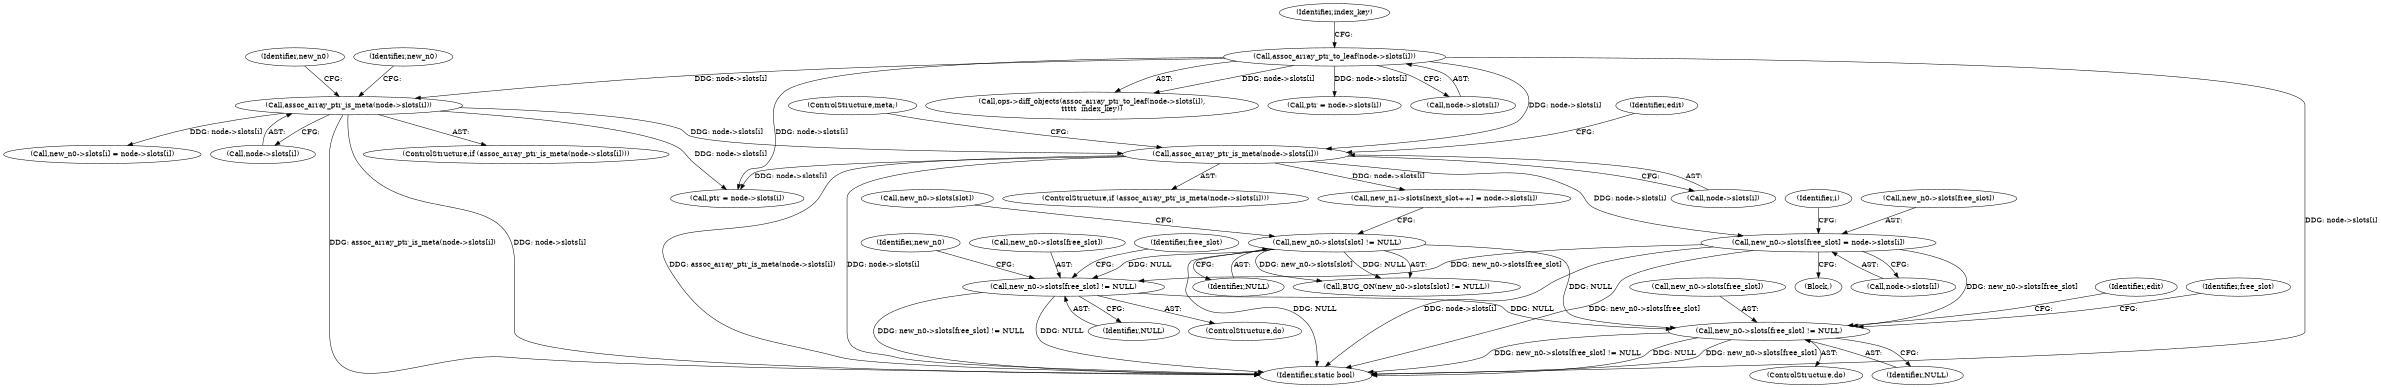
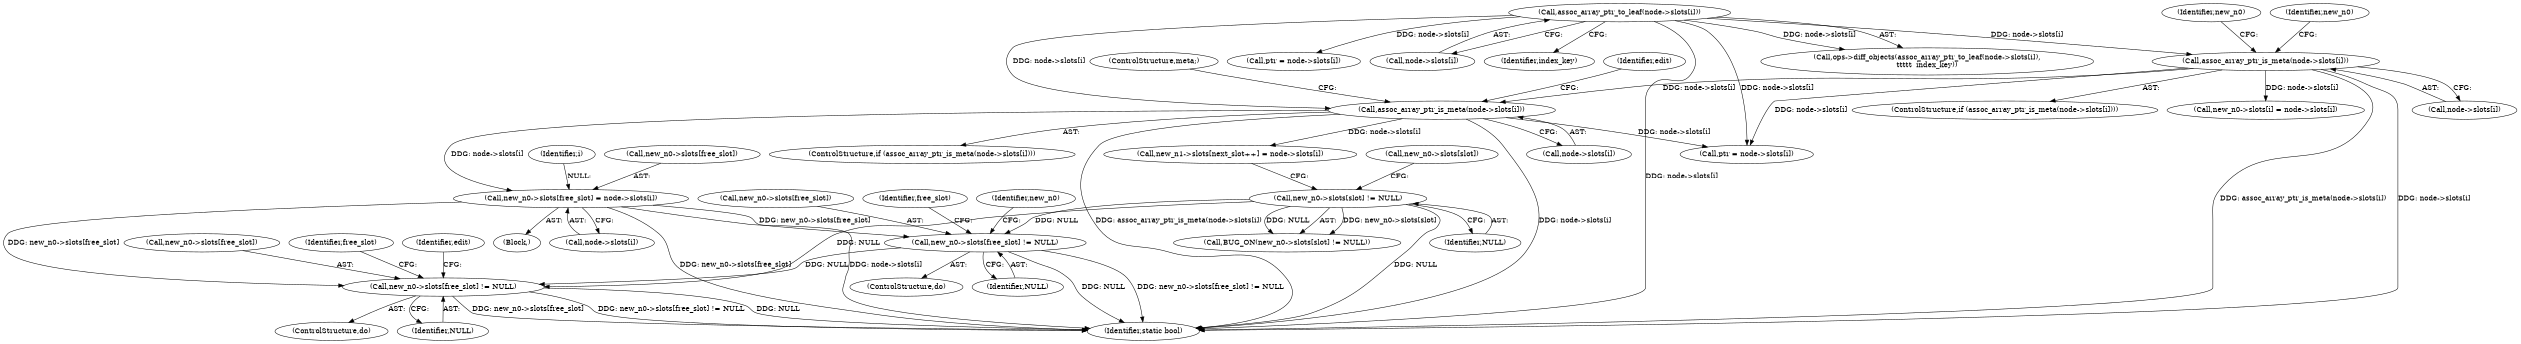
(1335, 32) -> (1582, 36)
(1829, 221) -> (581, 177)
(1829, 265) -> (556, 221)
